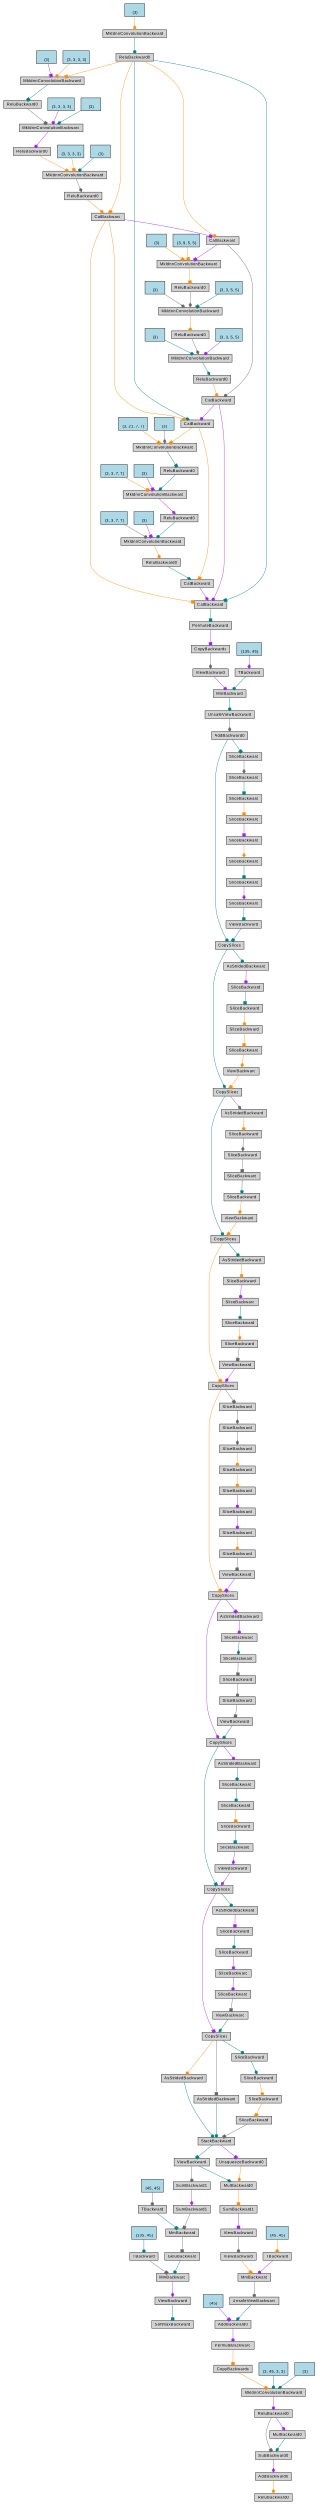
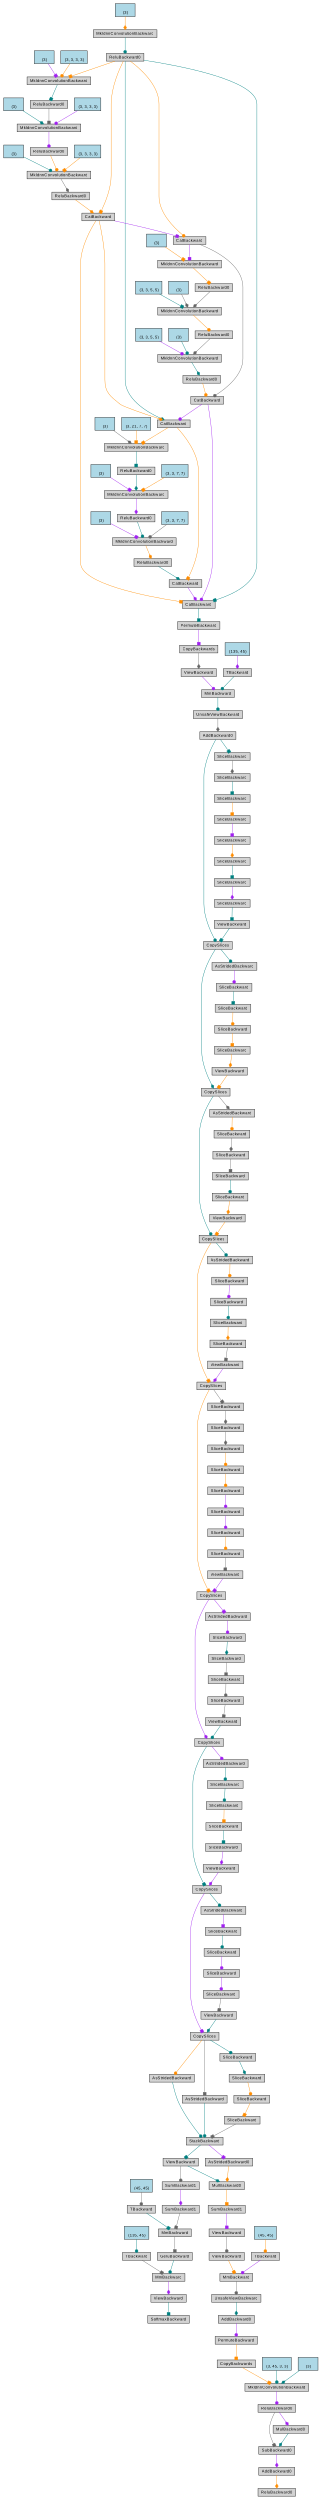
(186, 241) -> none
(241, 2162) -> (229, 2162)
(213, 2301) -> none
